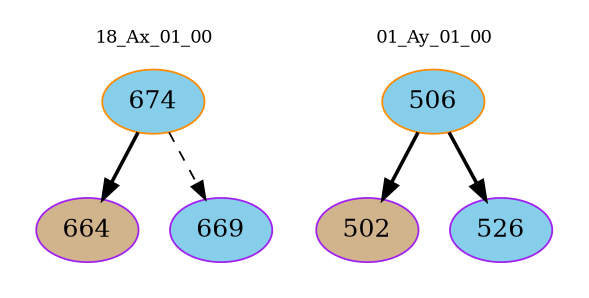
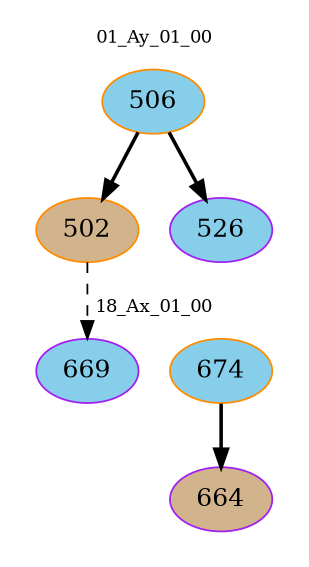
(183, 158) -> (87, 302)
(367, 230) -> (87, 230)
